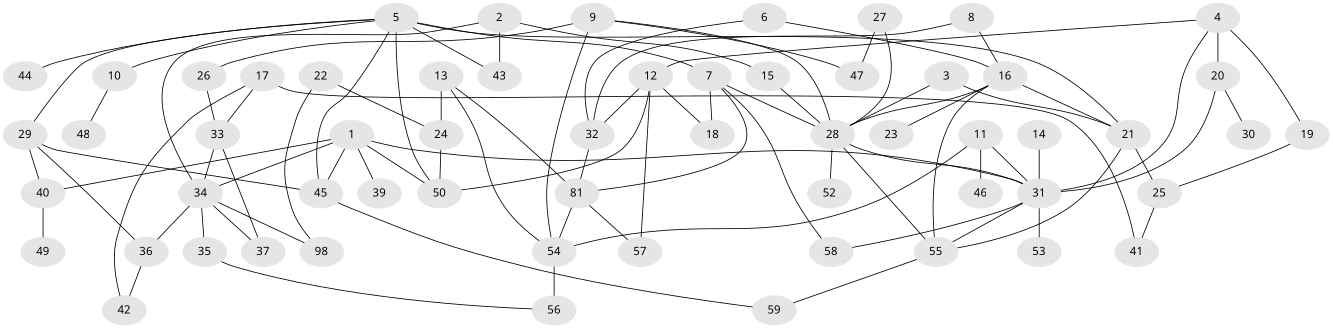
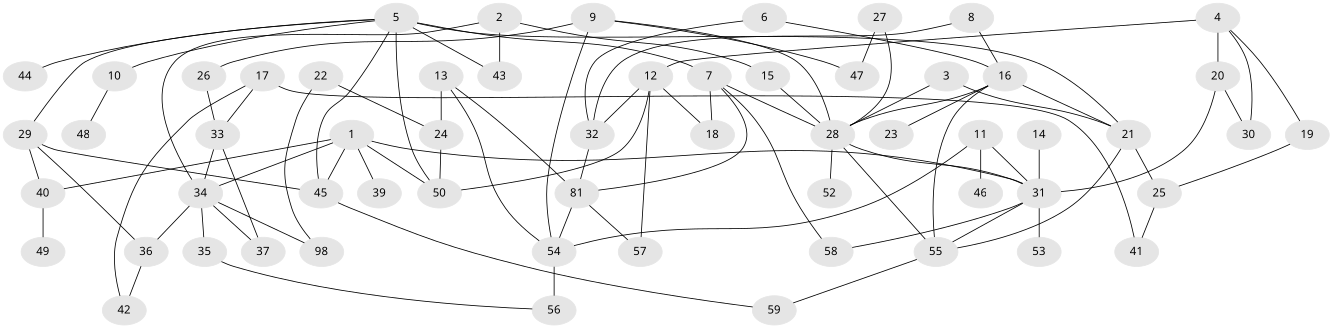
(1165, 140) -> (1250, 73)
